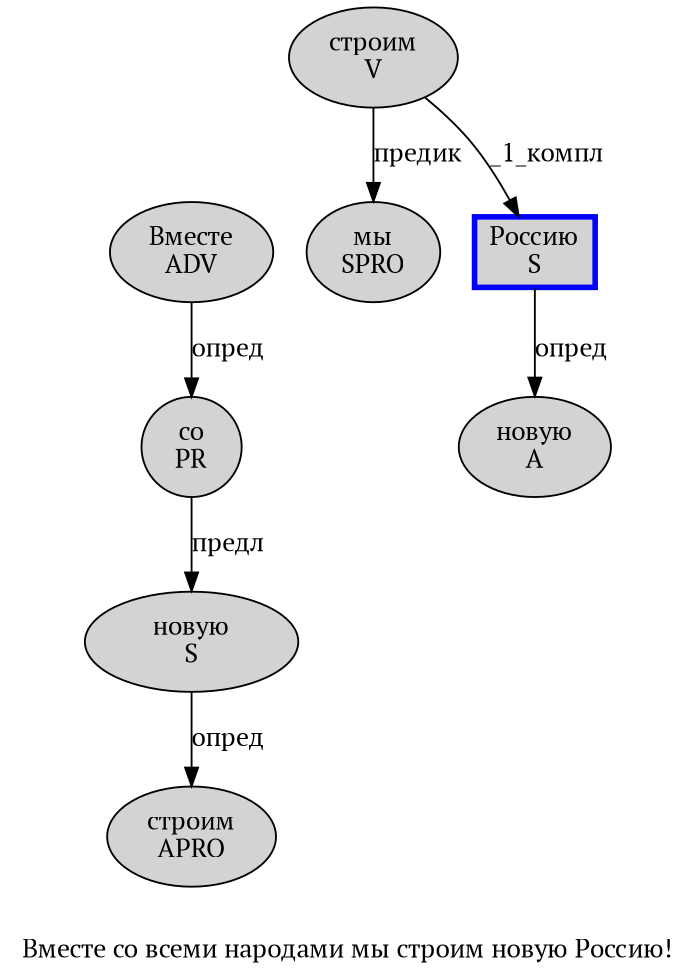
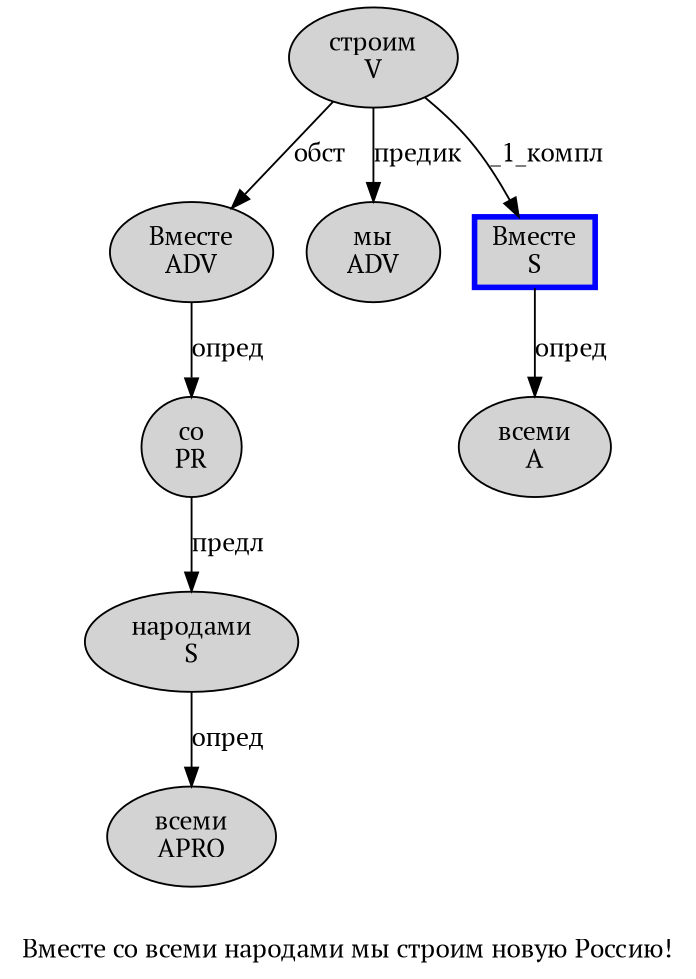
none -> (289, 148)
(373, 252) -> (373, 252)
(535, 252) -> (535, 252)
(535, 447) -> (535, 447)
(192, 642) -> (192, 642)
(192, 837) -> (192, 837)
